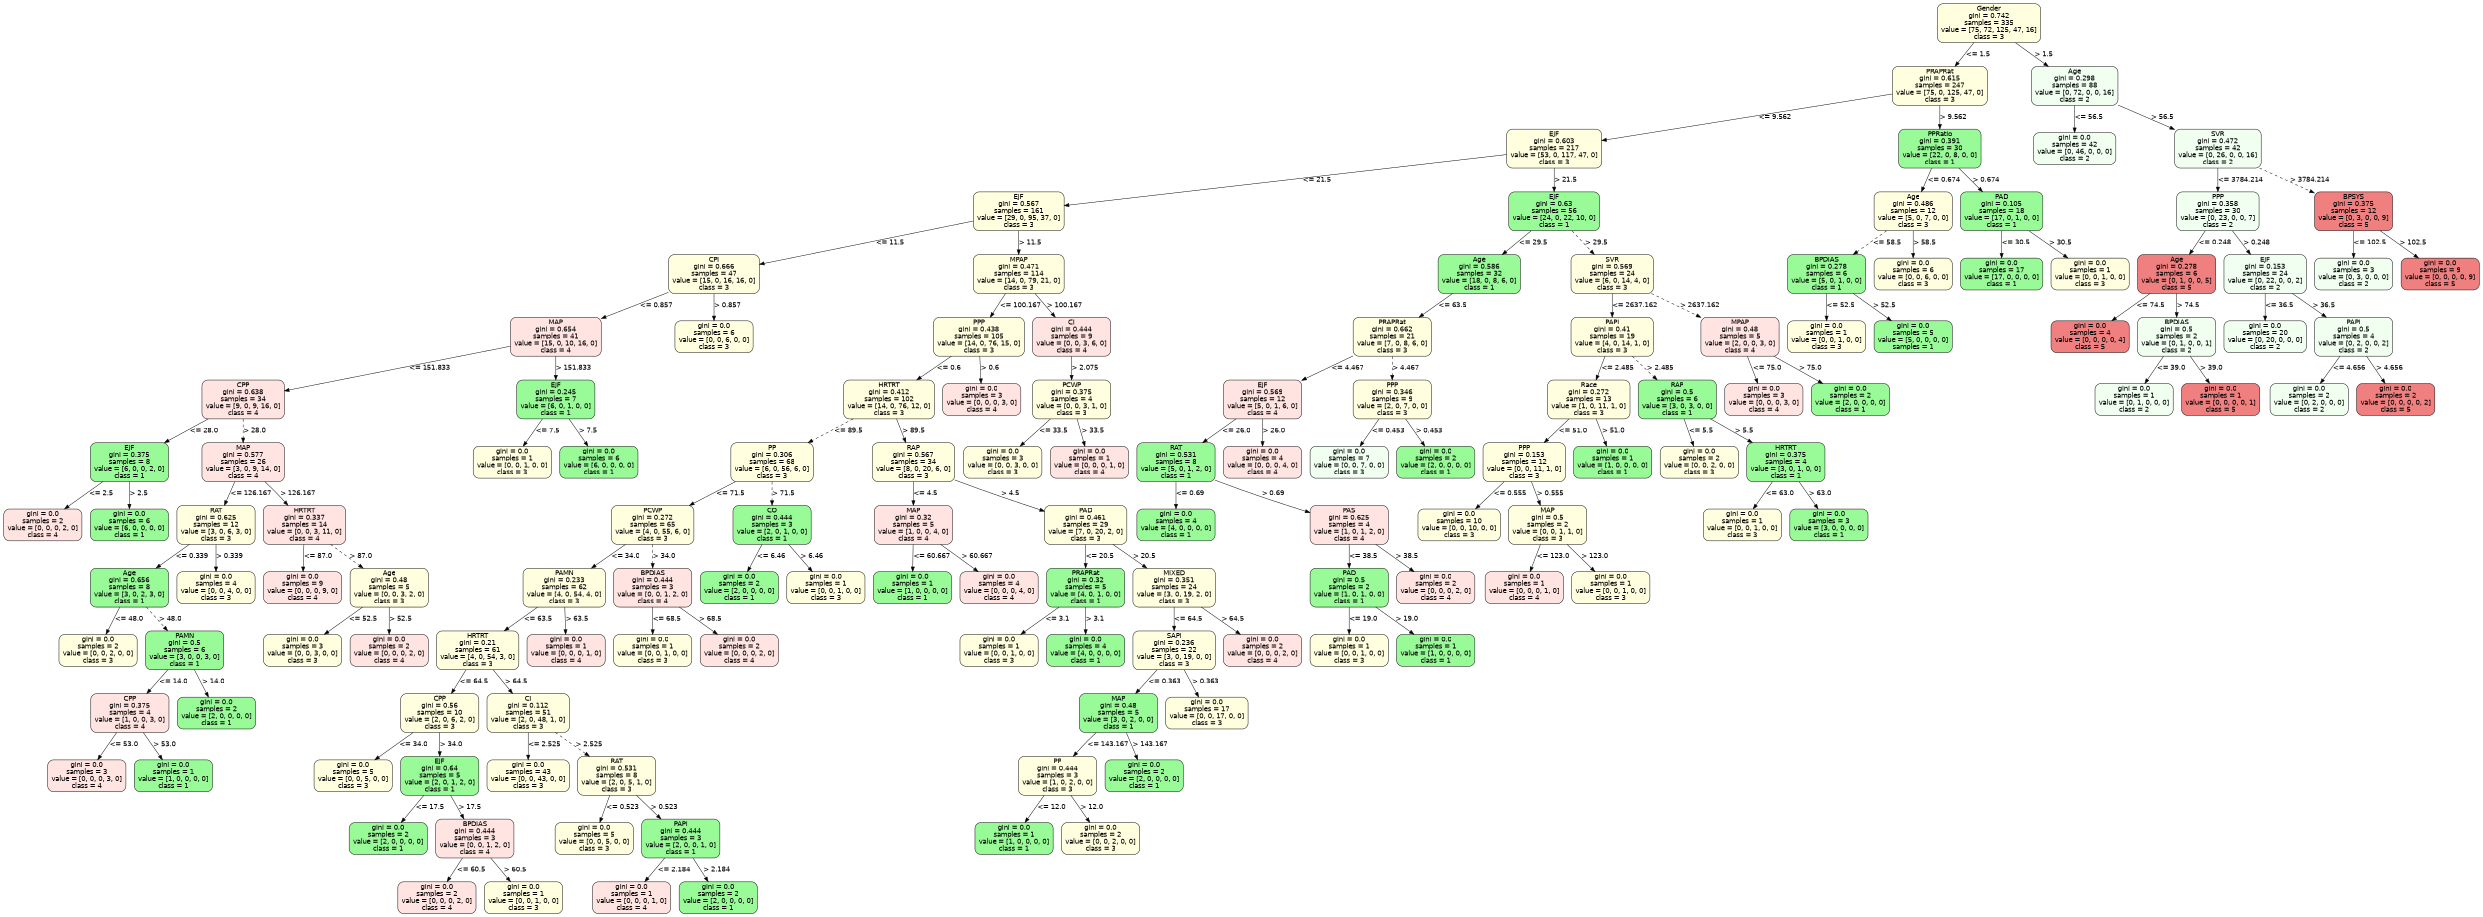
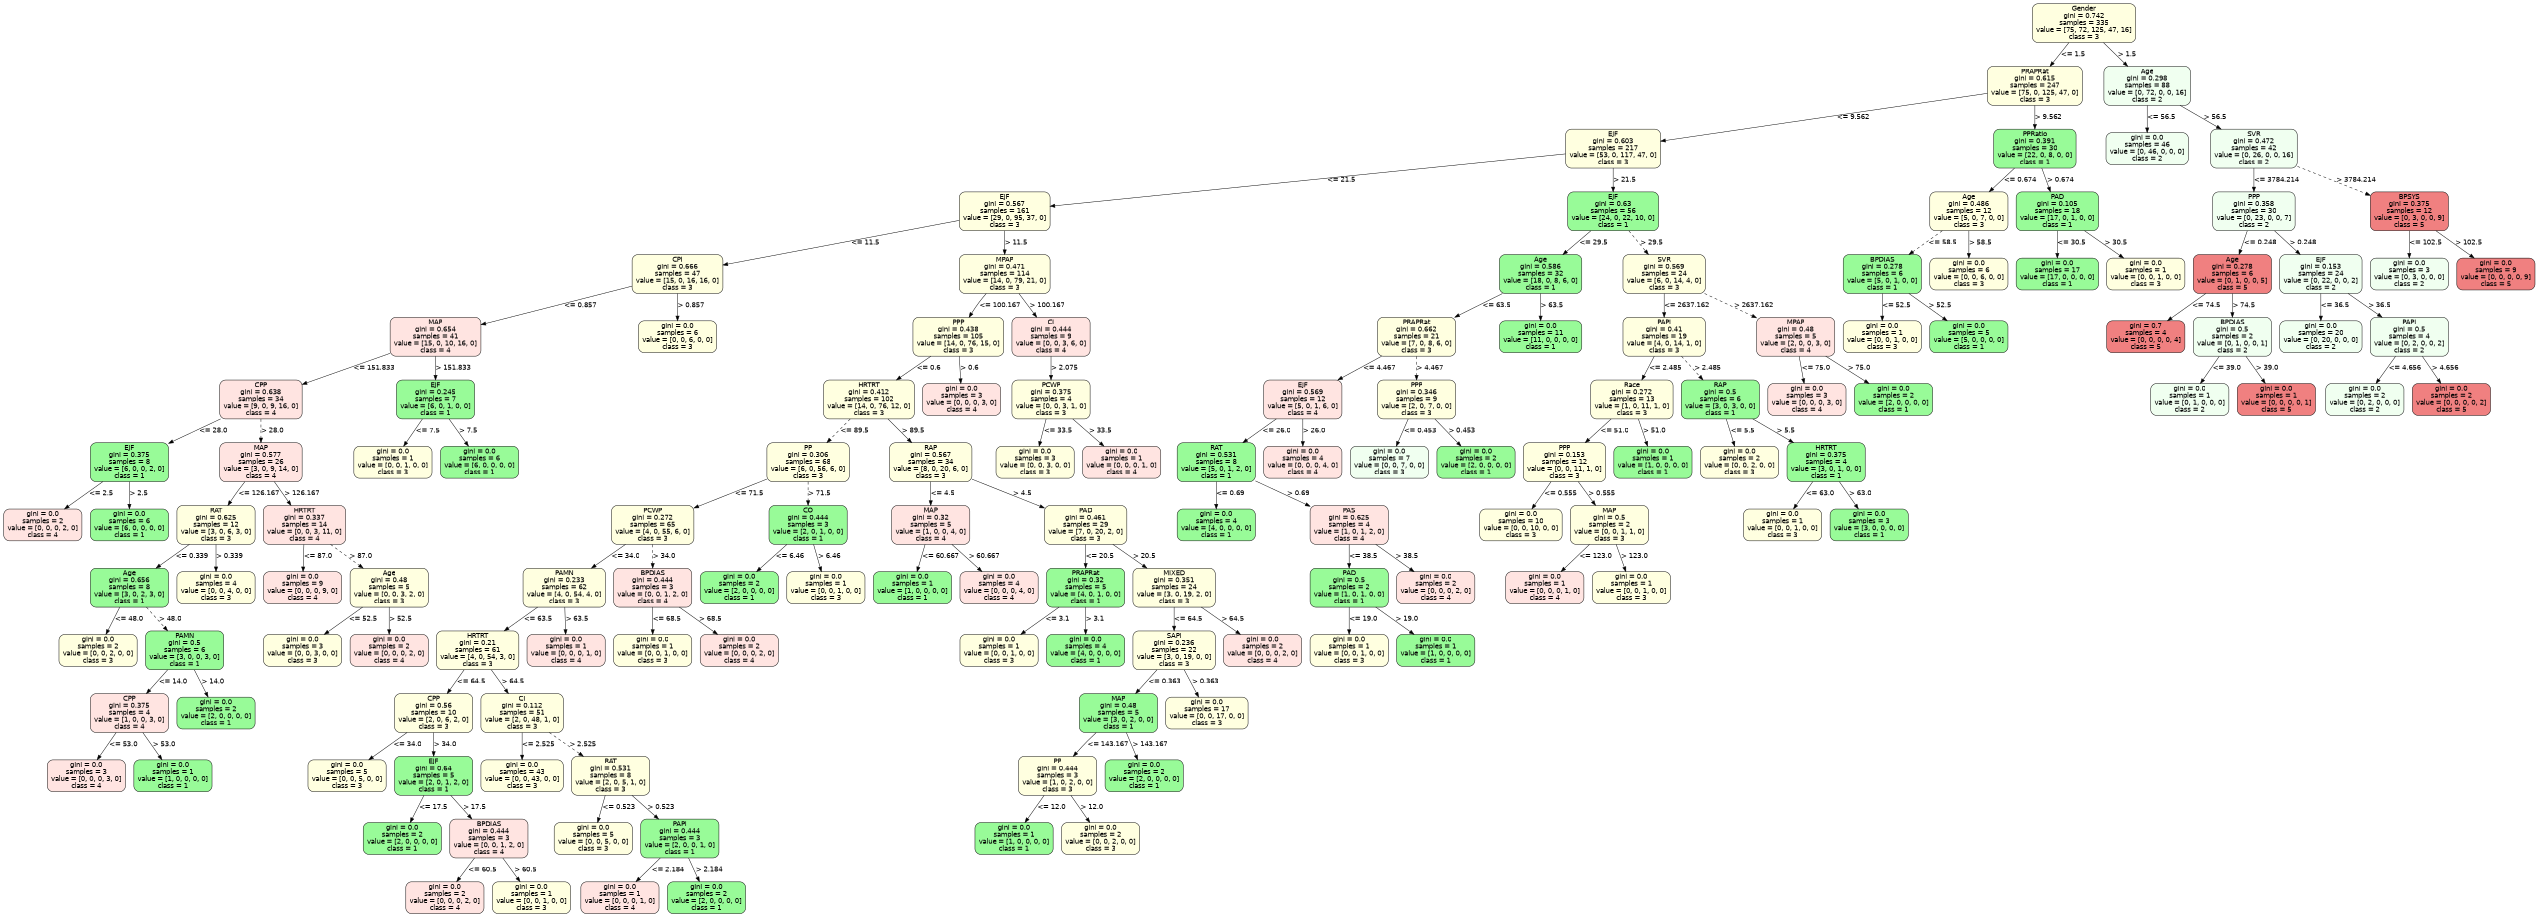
(2075, 149) -> (2147, 149)
none -> (1541, 337)
(1913, 337) -> (1969, 337)
(2090, 337) -> (2146, 337)
